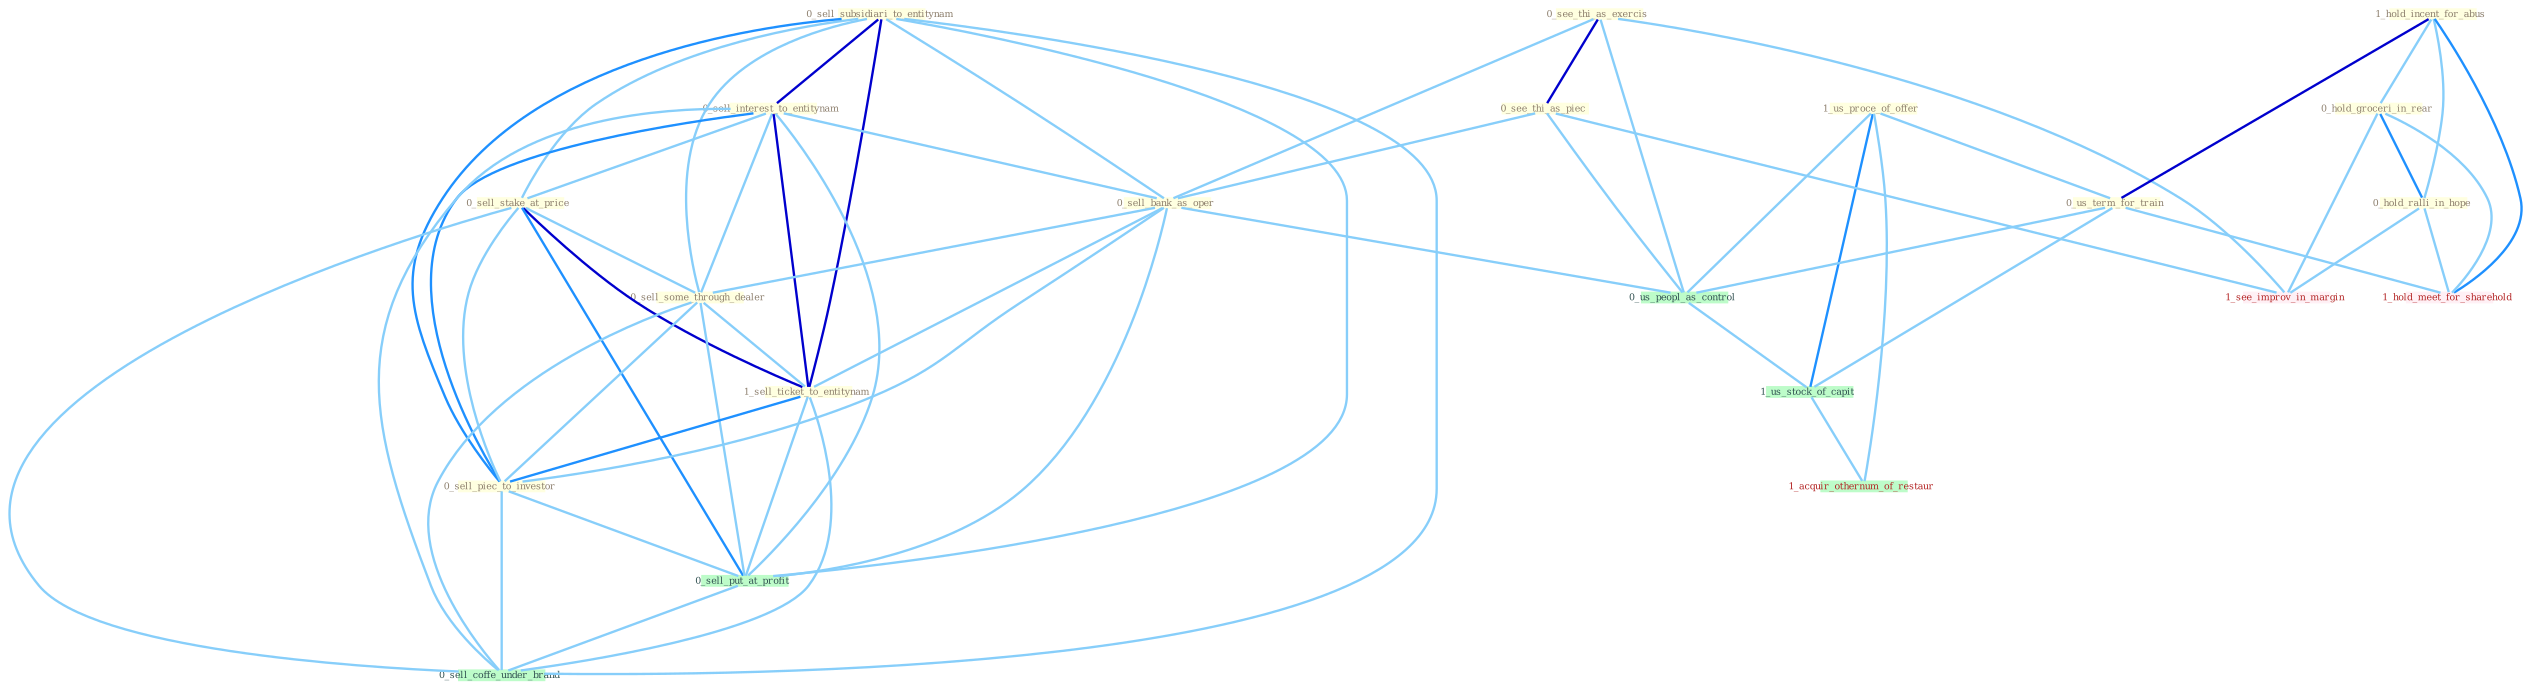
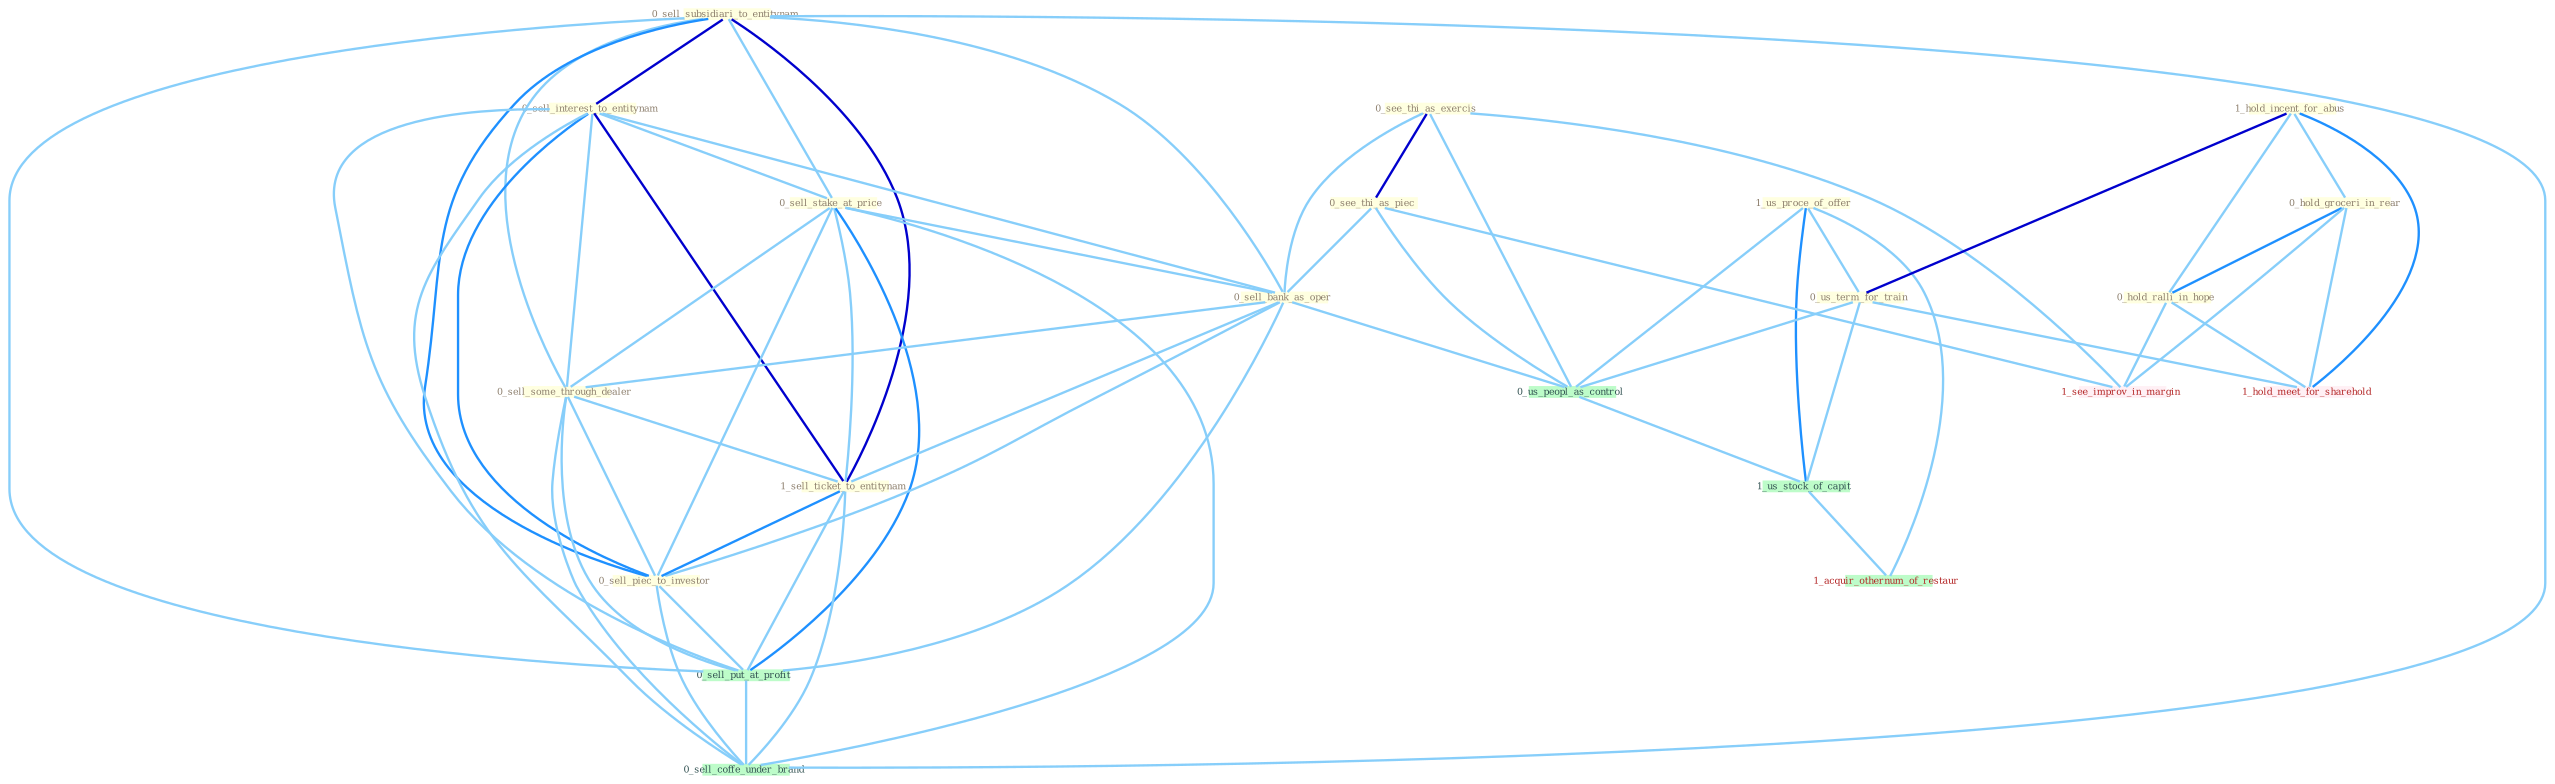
none -> (1059, 250)
(639, 304) -> (852, 337)
